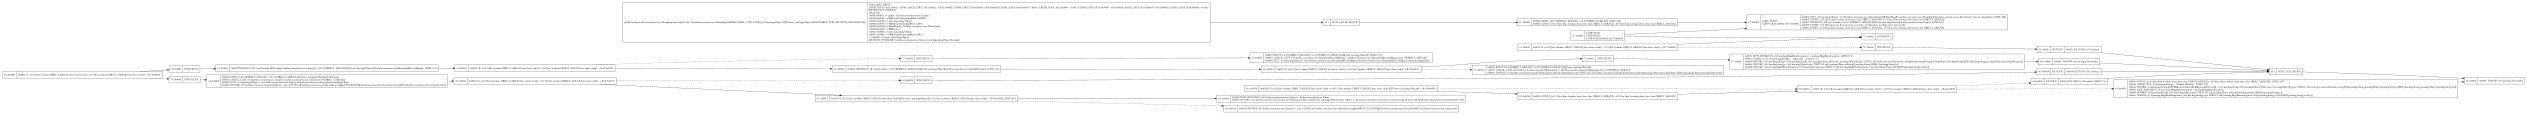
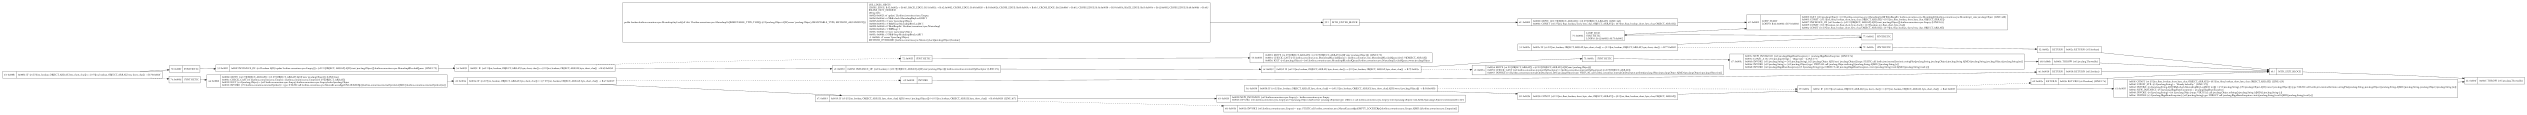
(1742, 37) -> (1744, 35)
(923, 80) -> (923, 80)
(2034, 89) -> (2034, 89)
